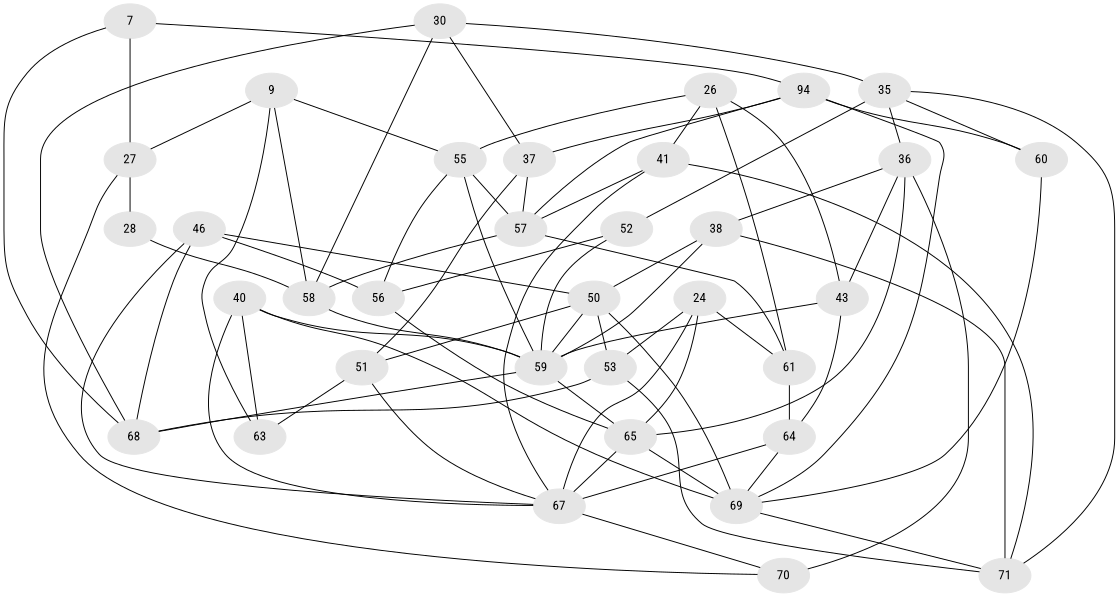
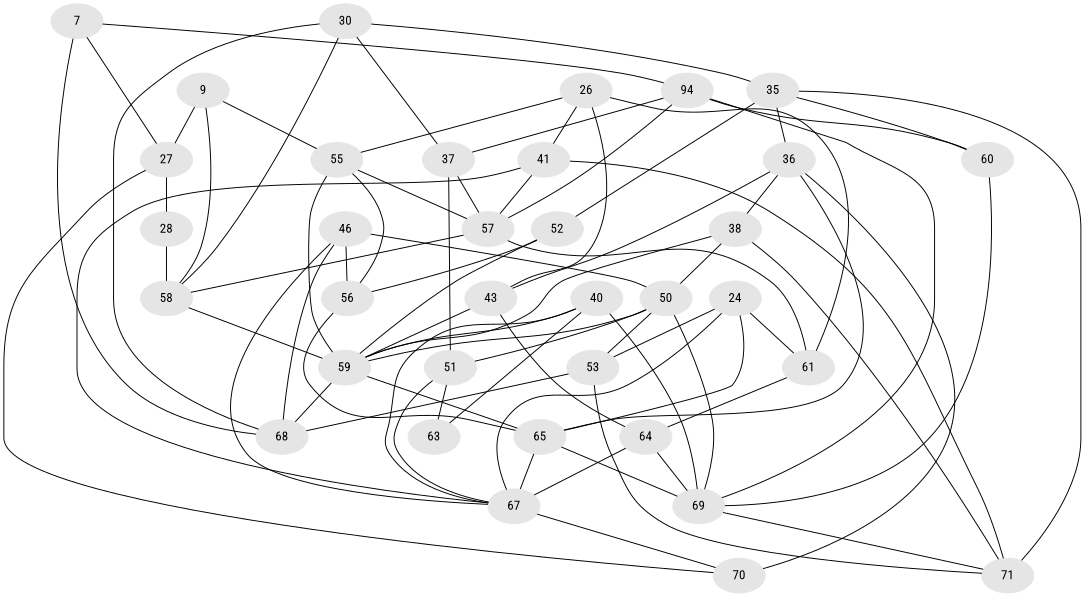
(210, 271) -> none
